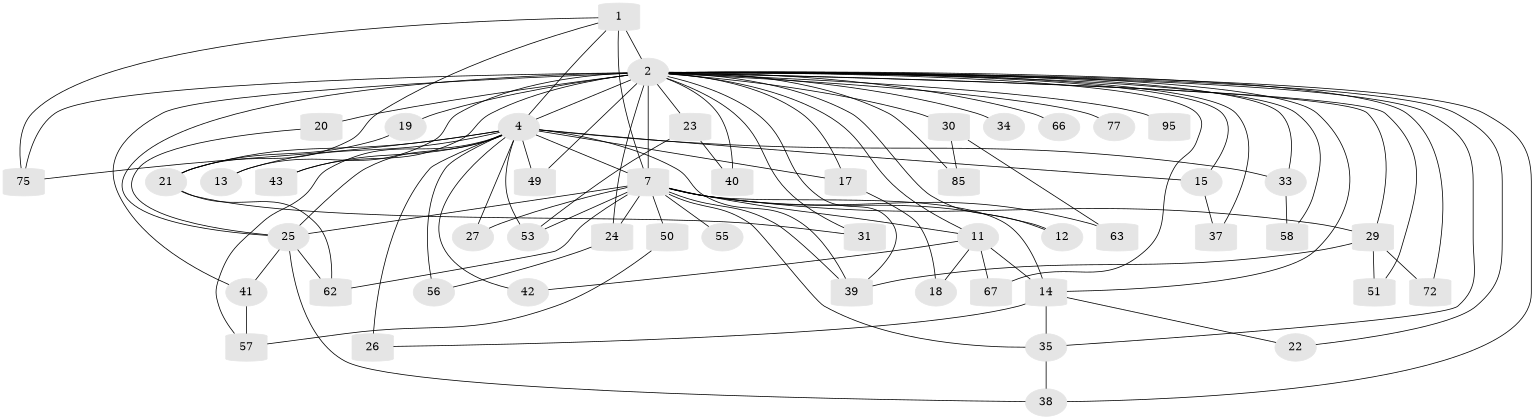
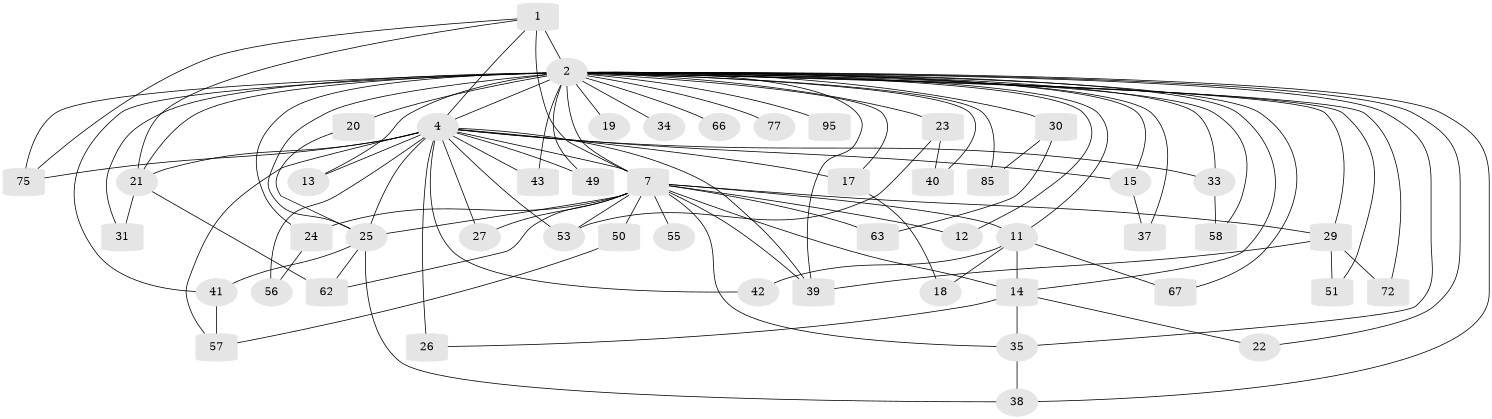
(285, 154) -> (257, 96)
